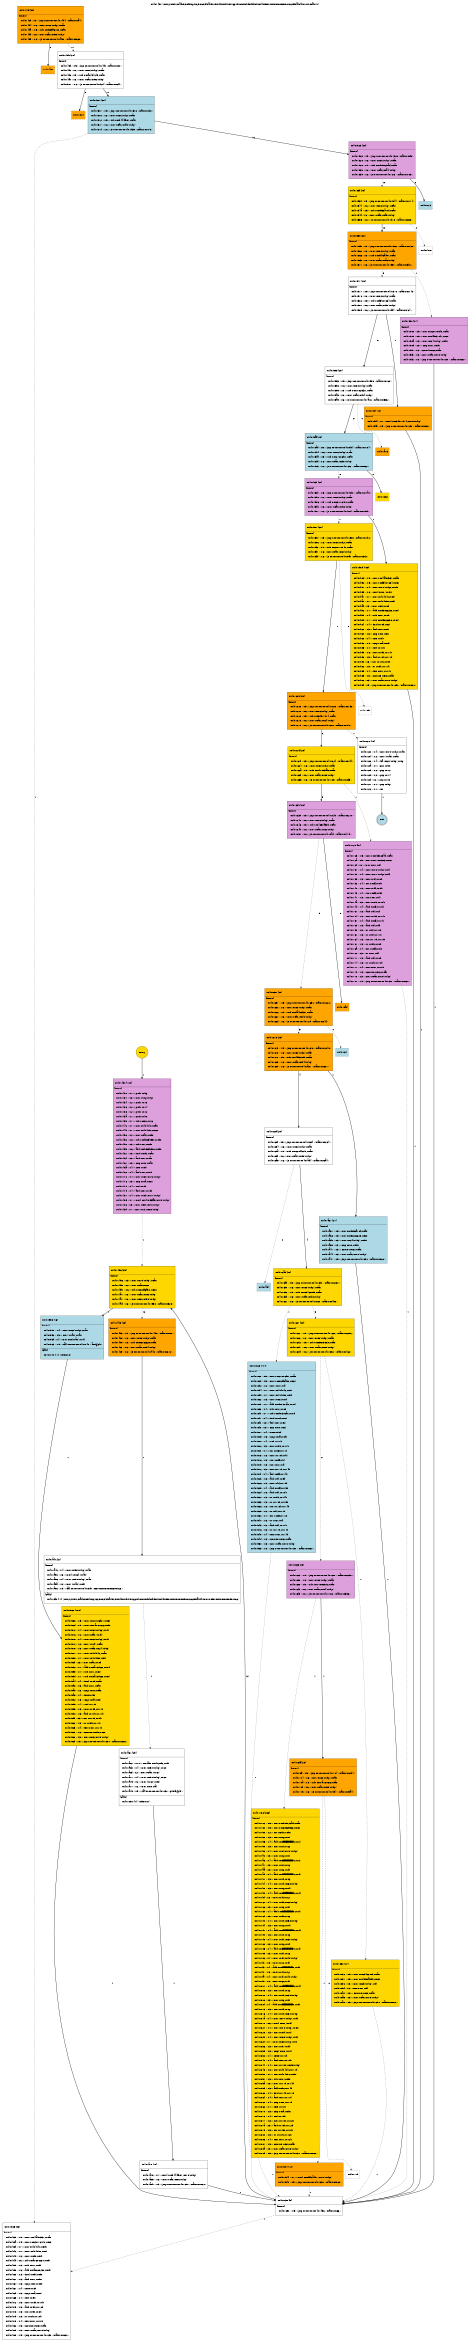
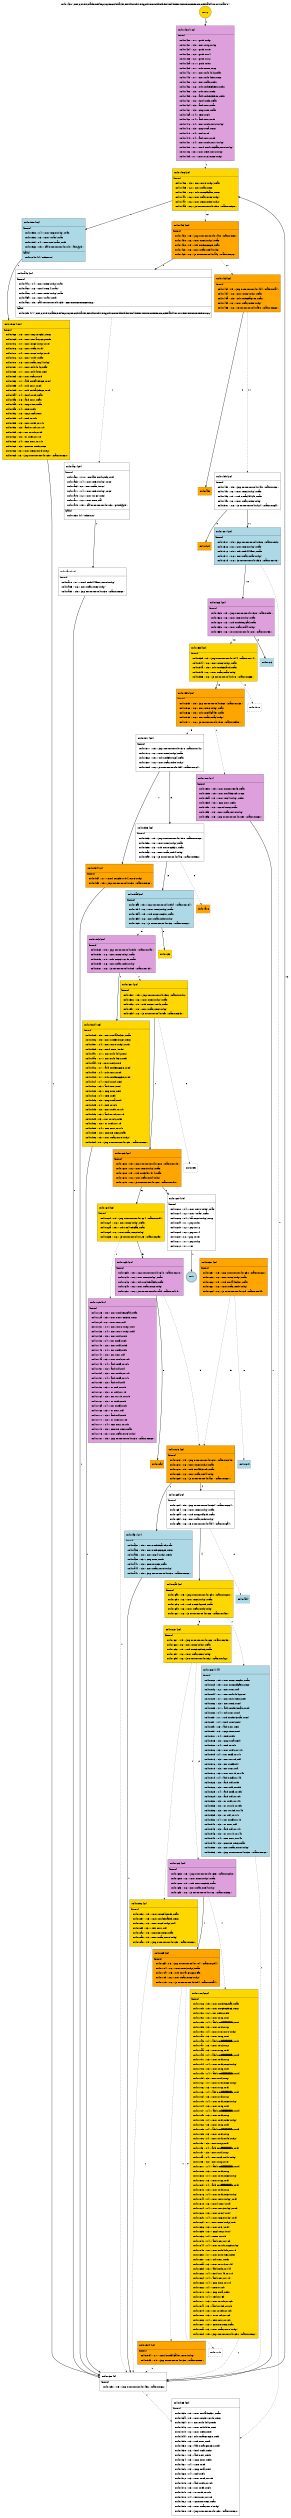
none -> (226, 266)
(352, 733) -> (165, 1190)
(310, 913) -> (187, 1368)
